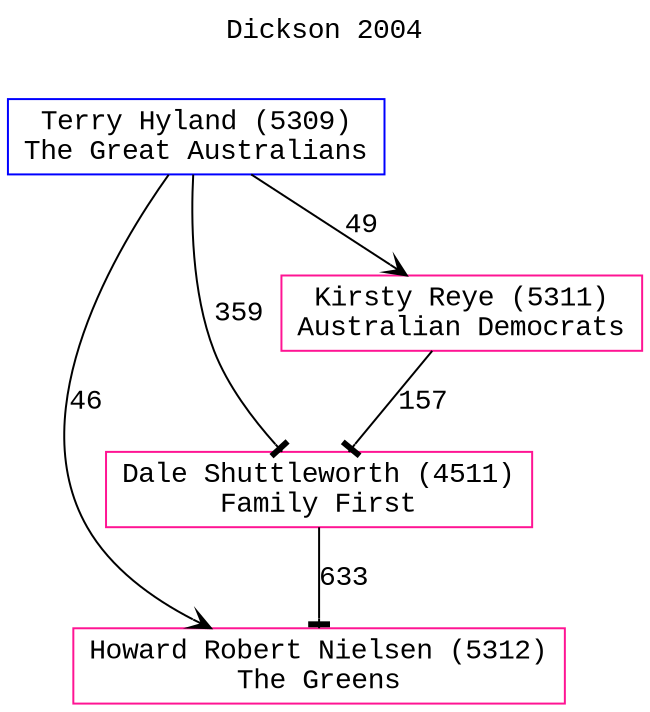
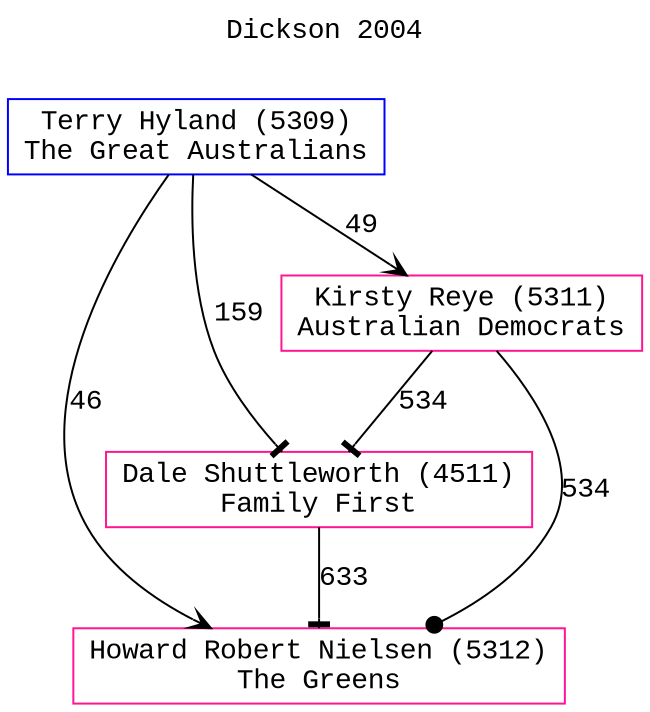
(239, 313) -> (239, 313)
(423, 401) -> (423, 401)
none -> (560, 504)
